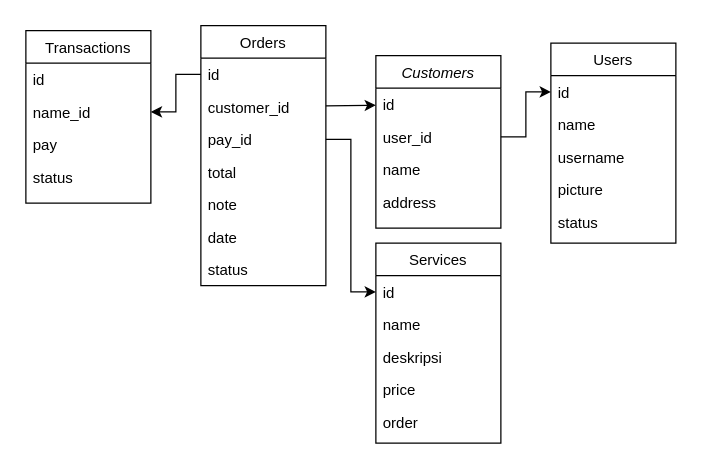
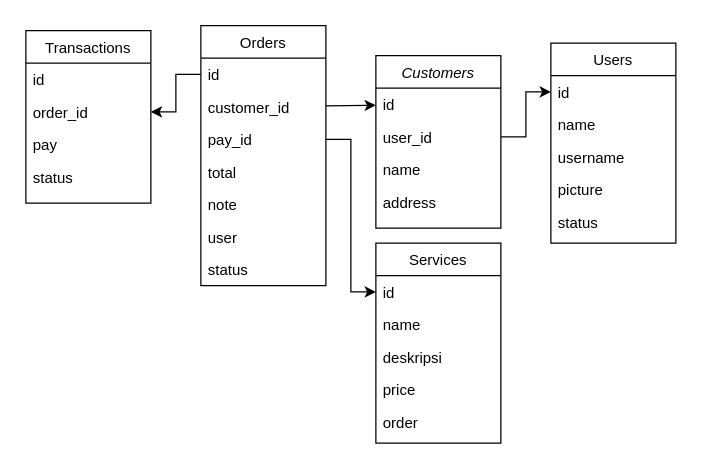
(60, 113) -> (64, 113)
(224, 238) -> (224, 238)
